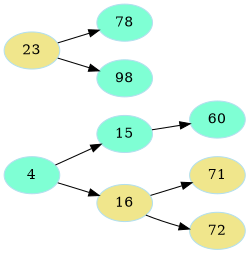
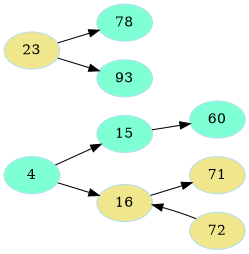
(125, 78) -> (125, 78)
(162, 221) -> (180, 213)
